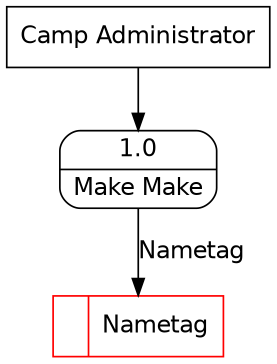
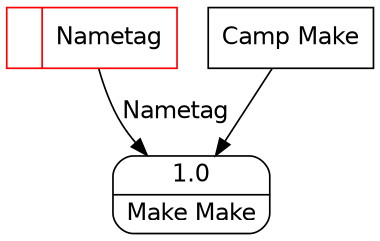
(138, 37) -> (291, 38)
(138, 243) -> (113, 108)
